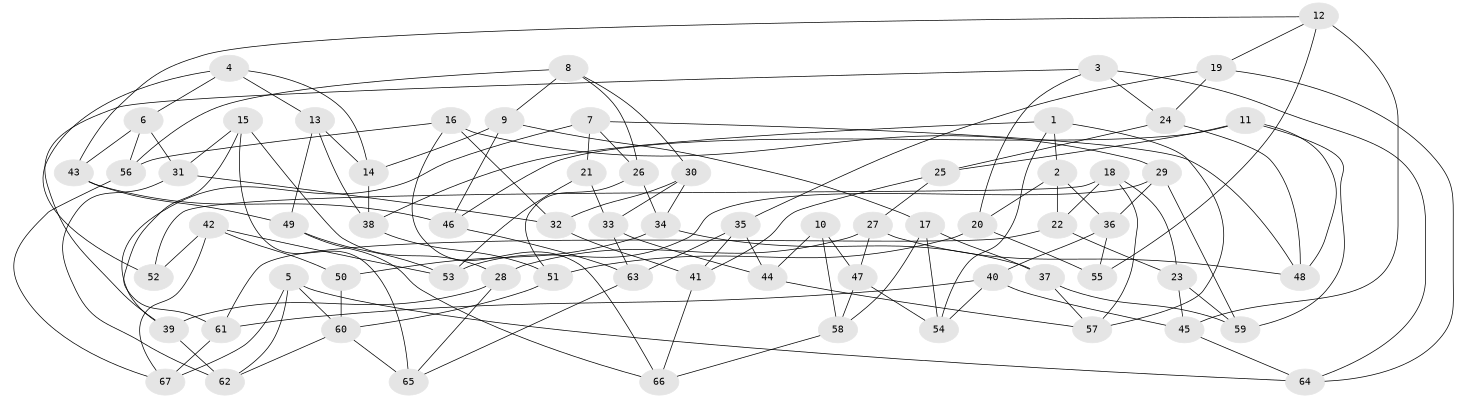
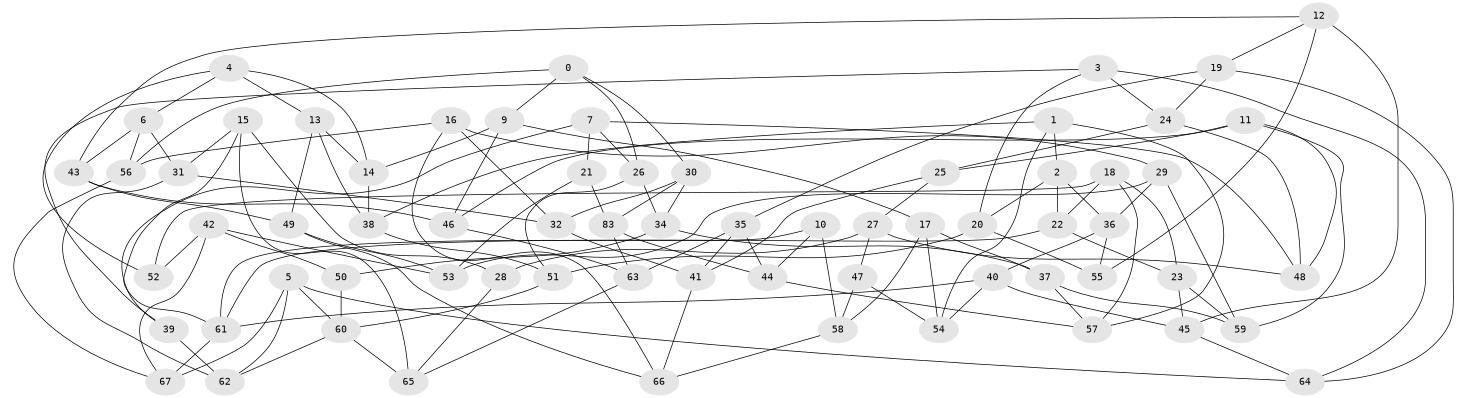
(568, 68) -> (568, 68)
(608, 225) -> (608, 225)
(839, 251) -> (491, 241)
(335, 304) -> none
